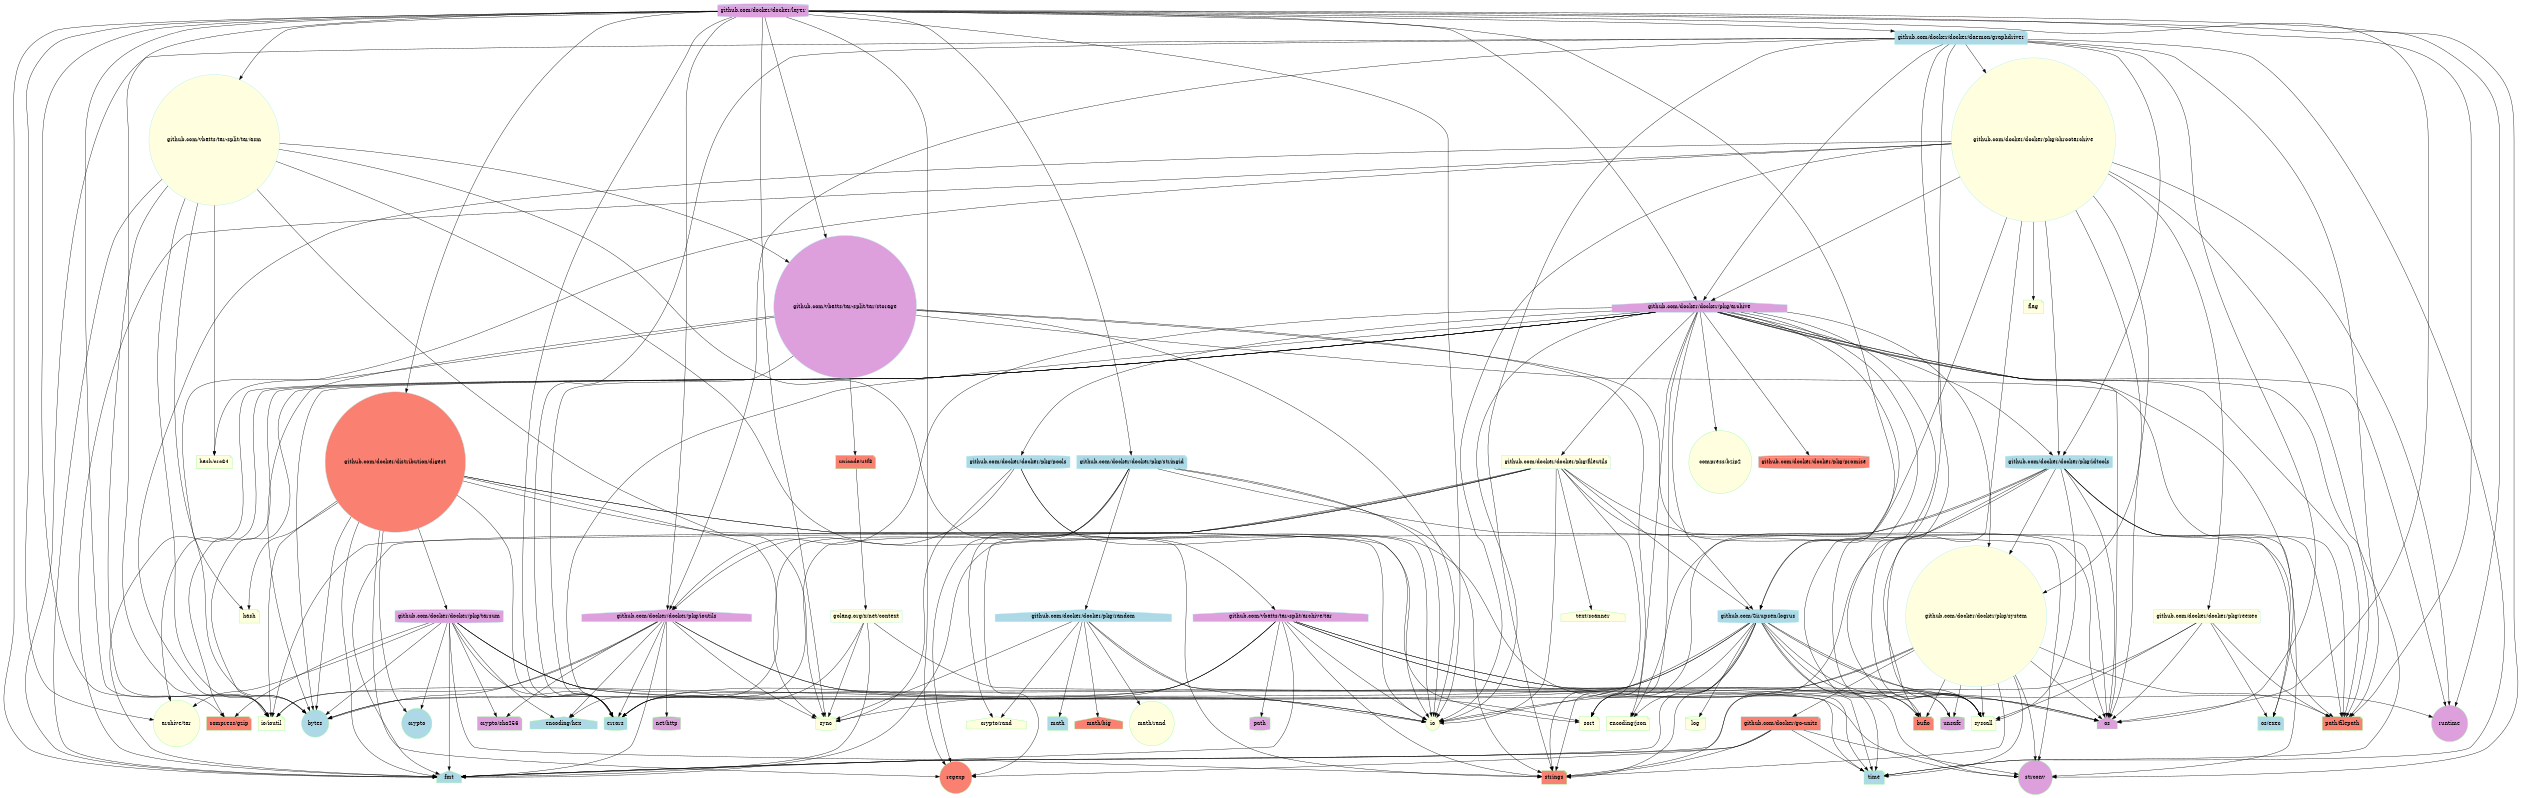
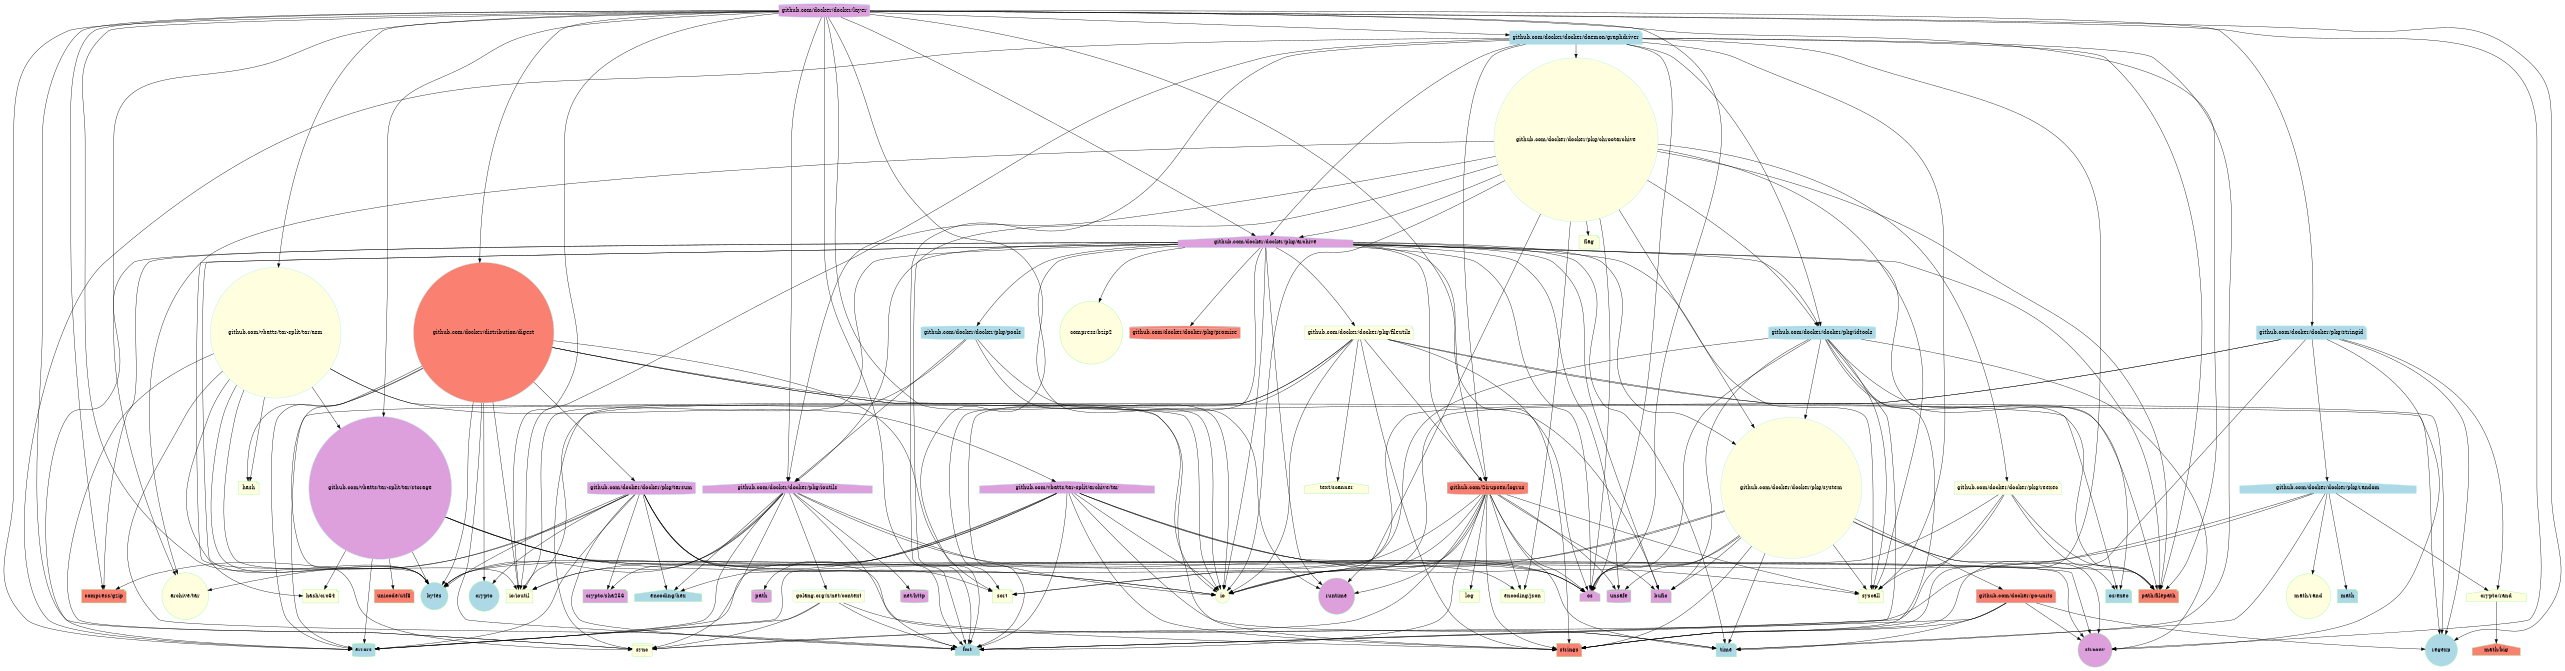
(860, 530) -> (807, 540)
(1758, 616) -> (1488, 488)
(1091, 667) -> (2496, 621)
(1923, 723) -> (1661, 596)
(956, 777) -> (2441, 650)
